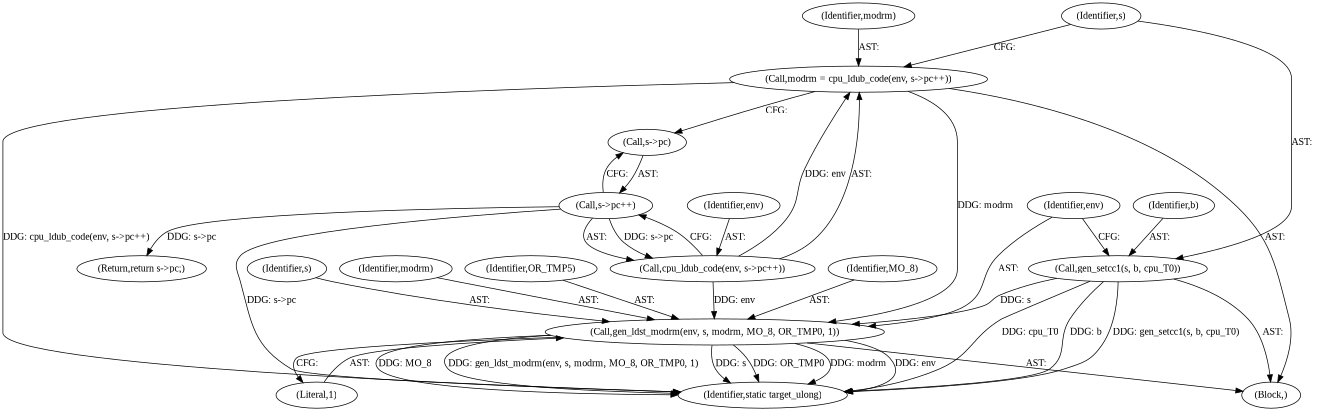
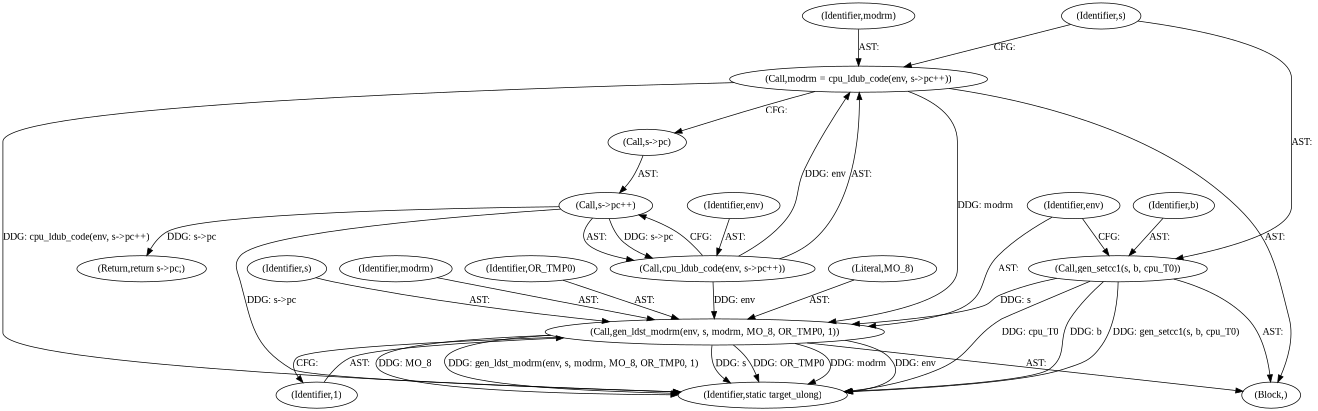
(605, 173) -> none
(531, 269) -> (531, 269)
(883, 269) -> (883, 269)
(317, 395) -> (317, 395)
